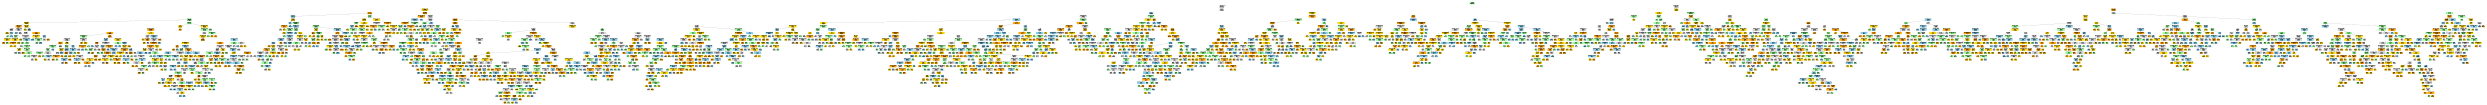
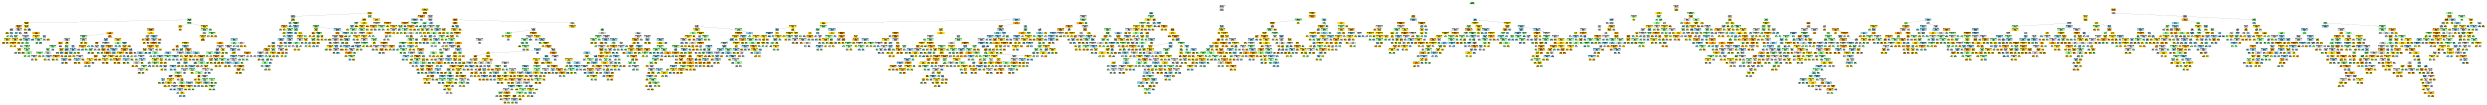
(986, 50) -> (986, 50)
